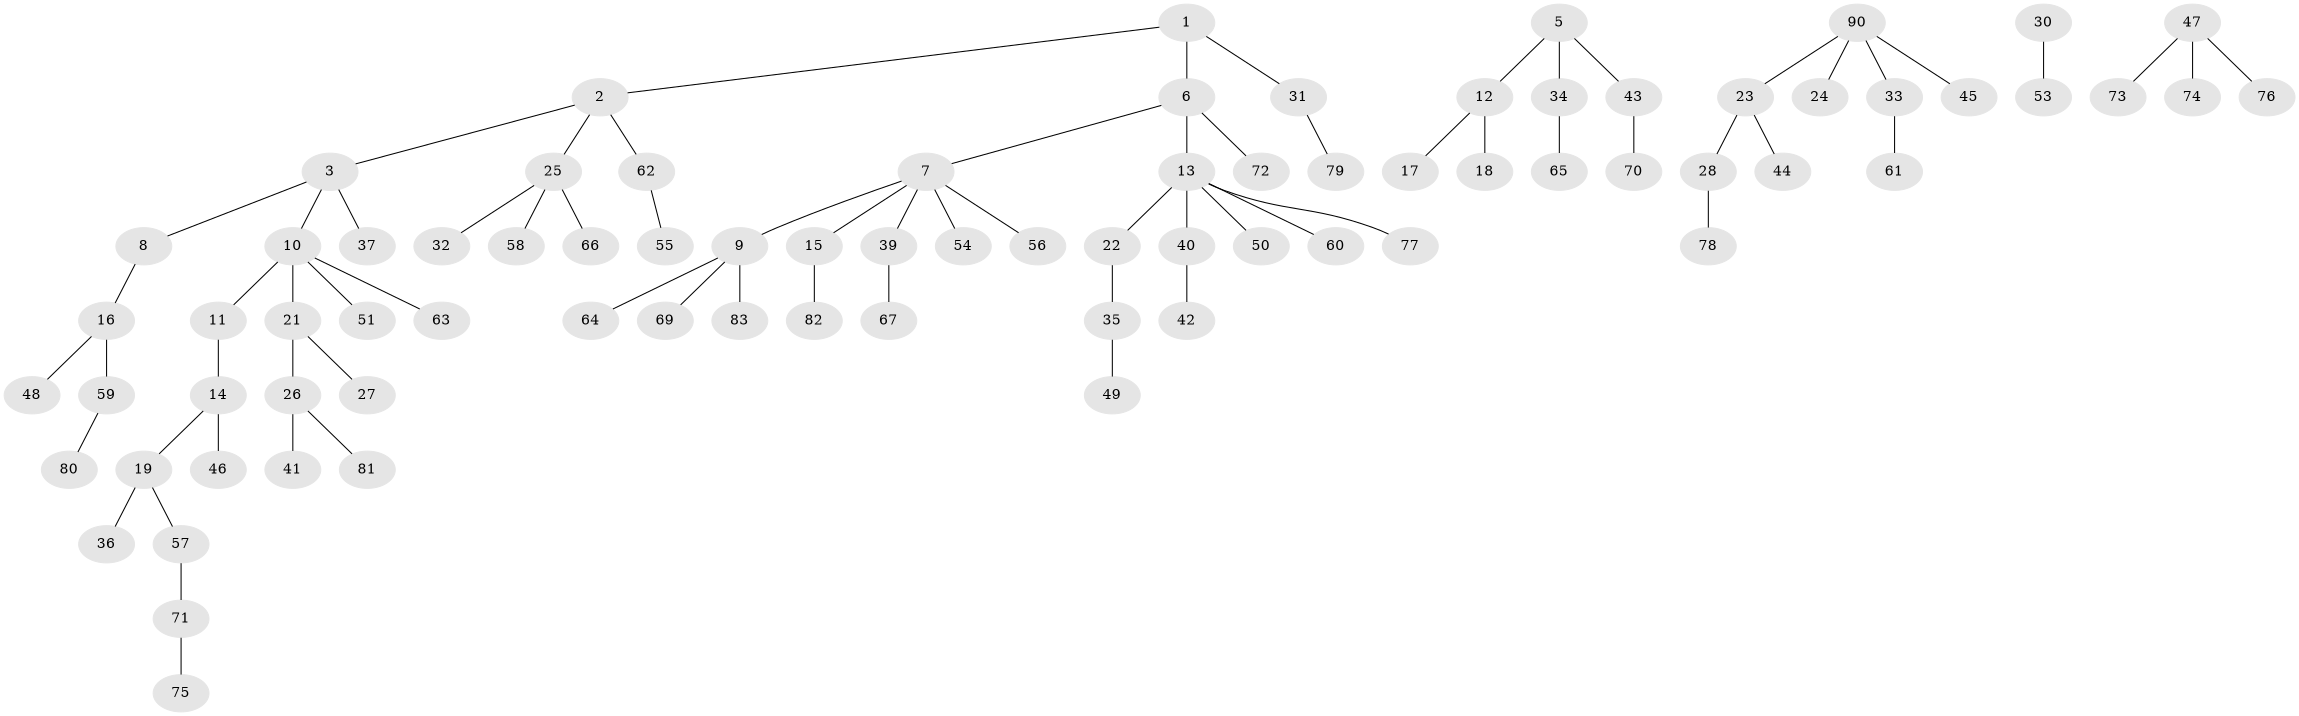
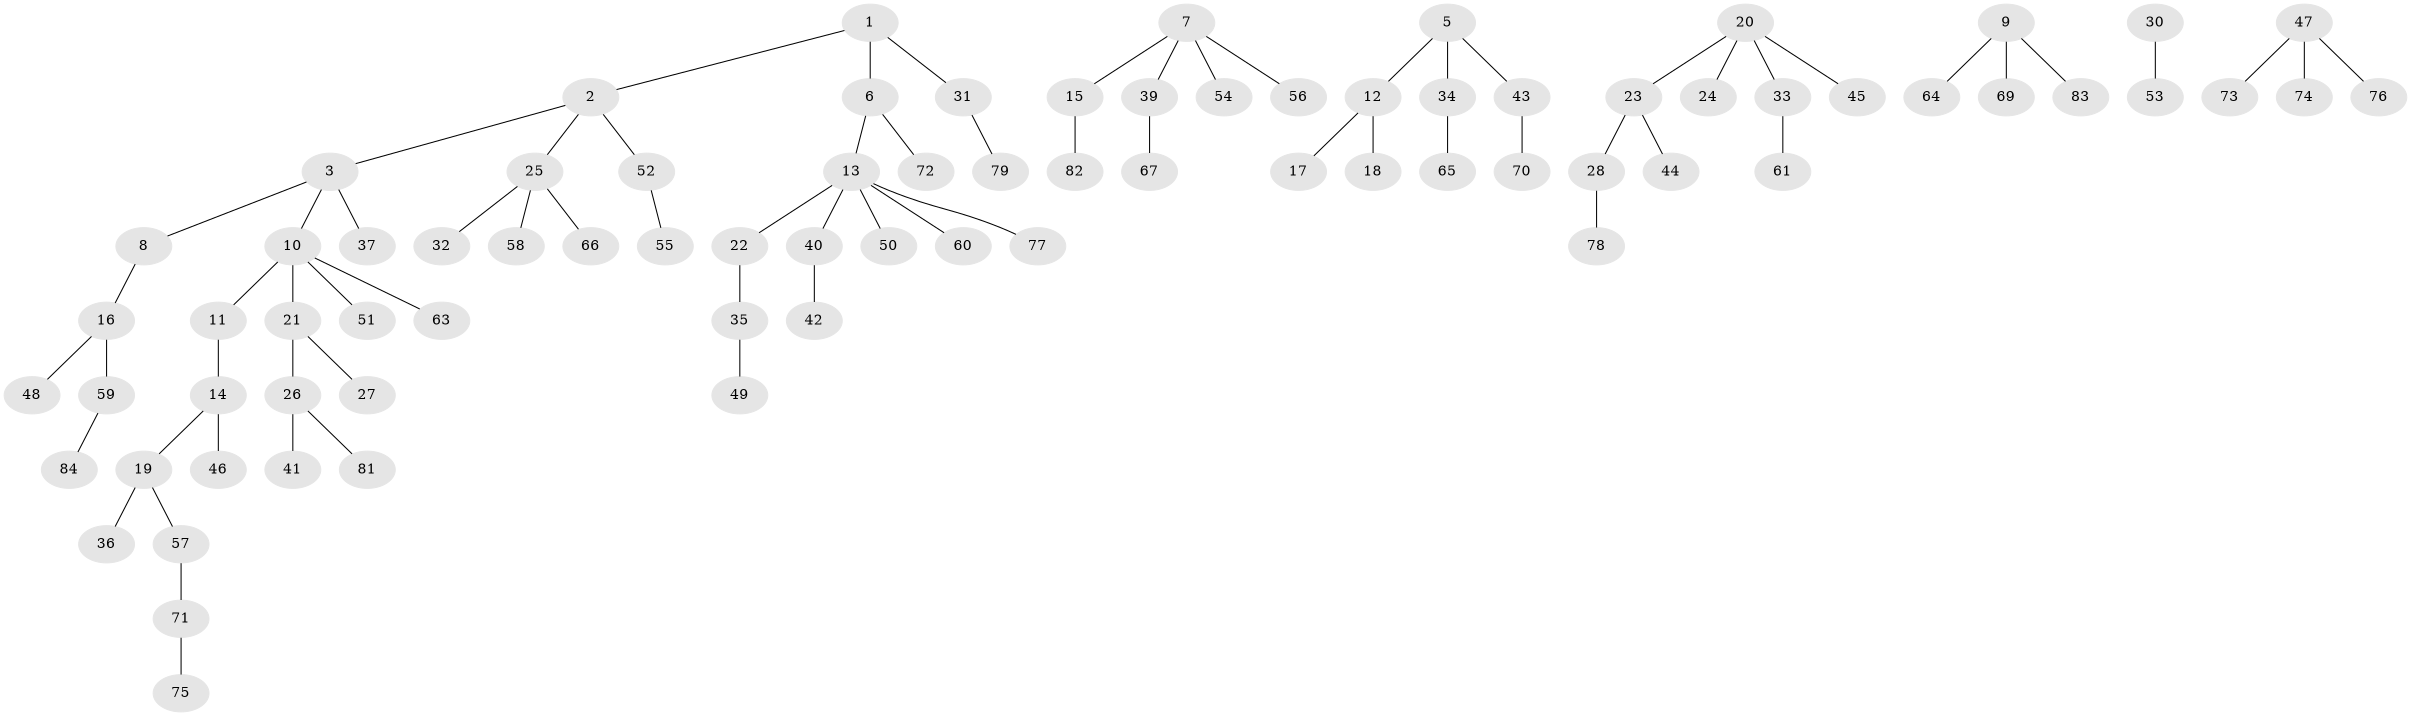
(1857, 23) -> (1746, 23)
(1057, 134) -> none
(647, 172) -> (647, 172)
(831, 206) -> none
(69, 470) -> (69, 470)
